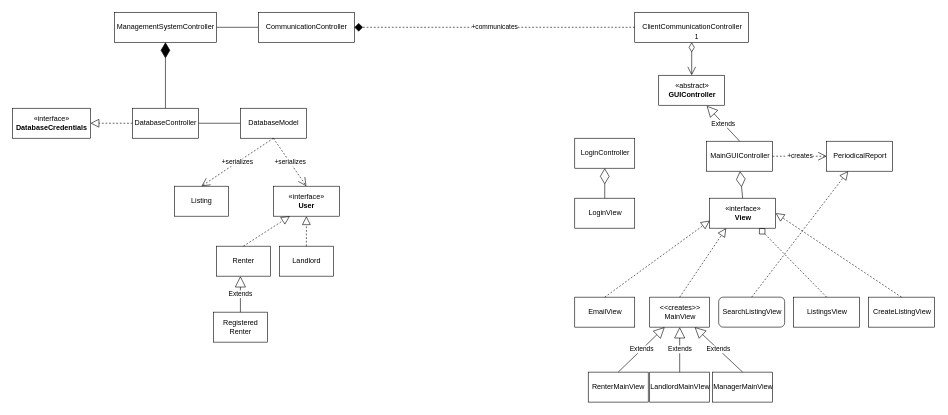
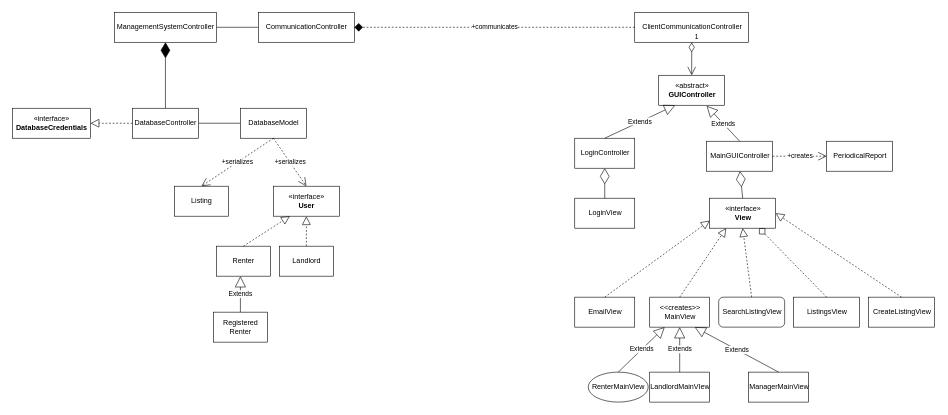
none -> (635, 124)
(797, 238) -> (748, 267)
(618, 387) -> (618, 387)
(743, 387) -> (779, 387)
